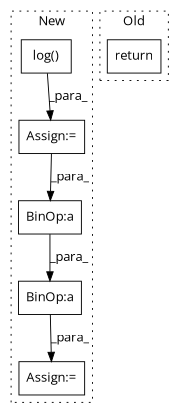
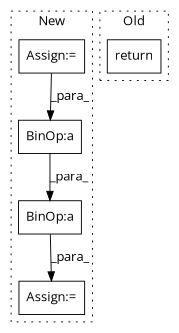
(46, 56) -> none
